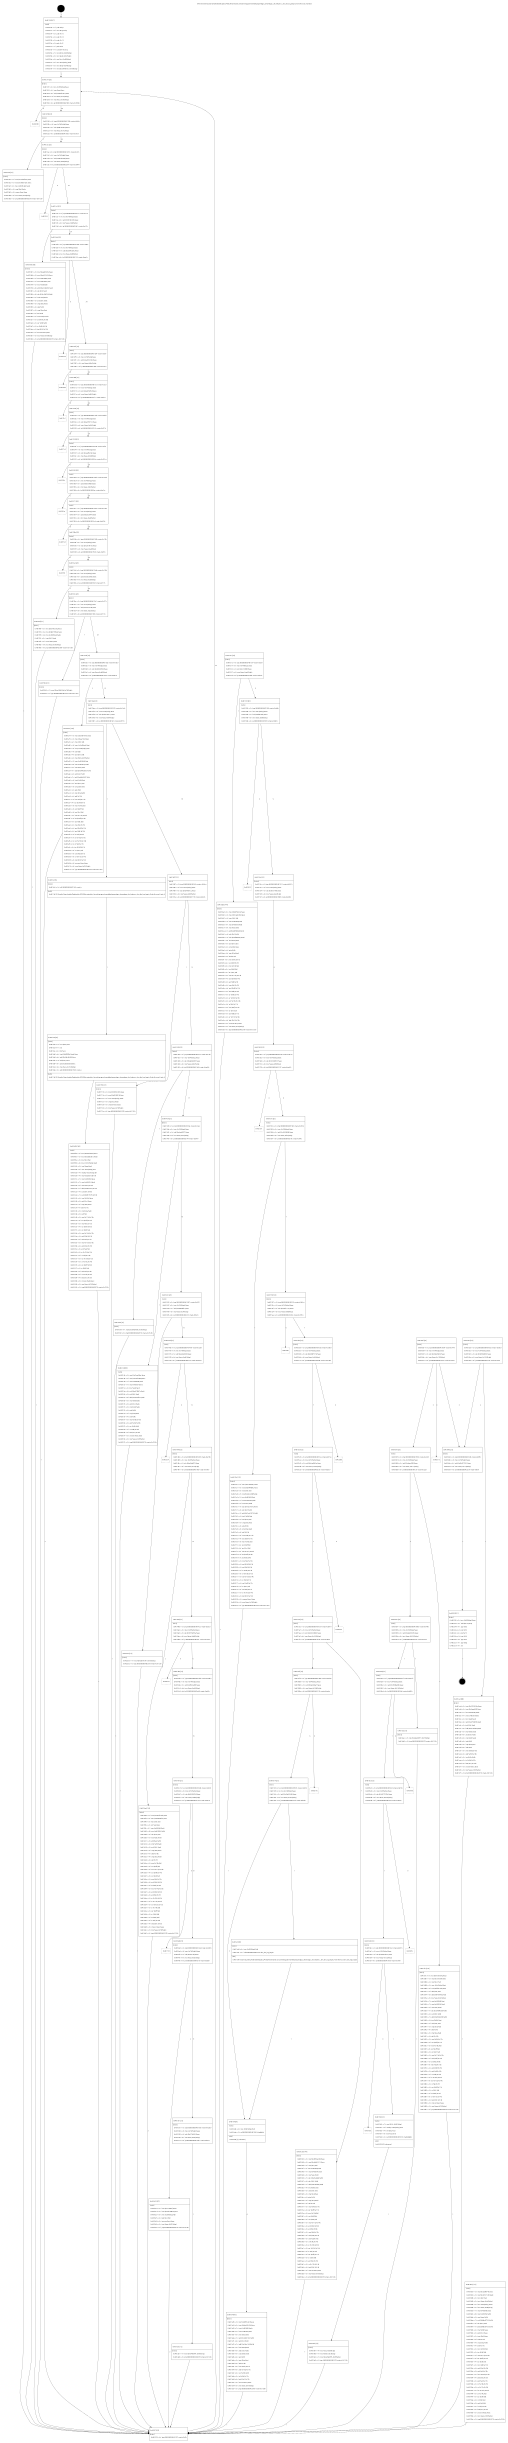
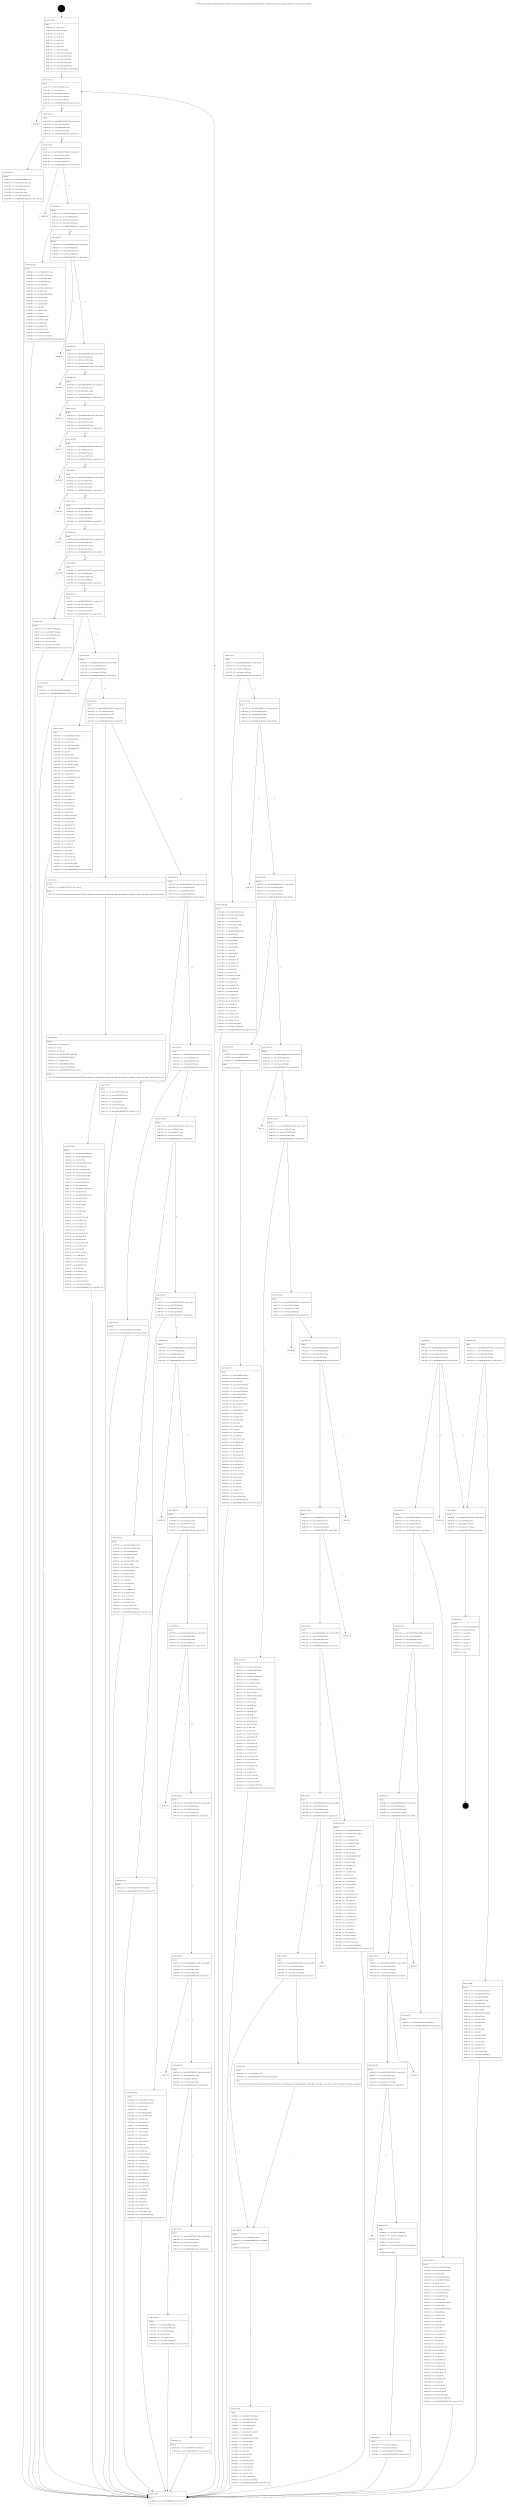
none -> (241, 1057)
